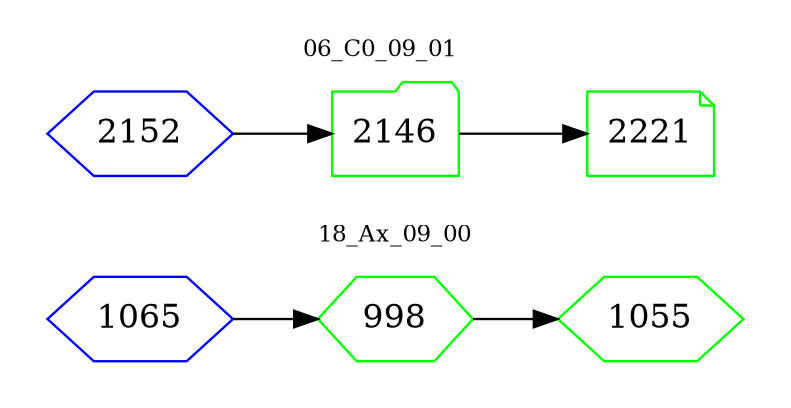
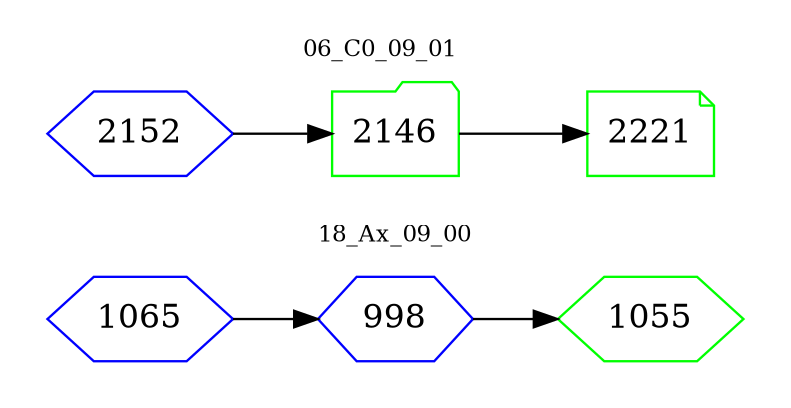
(395, 319) -> (395, 319)
